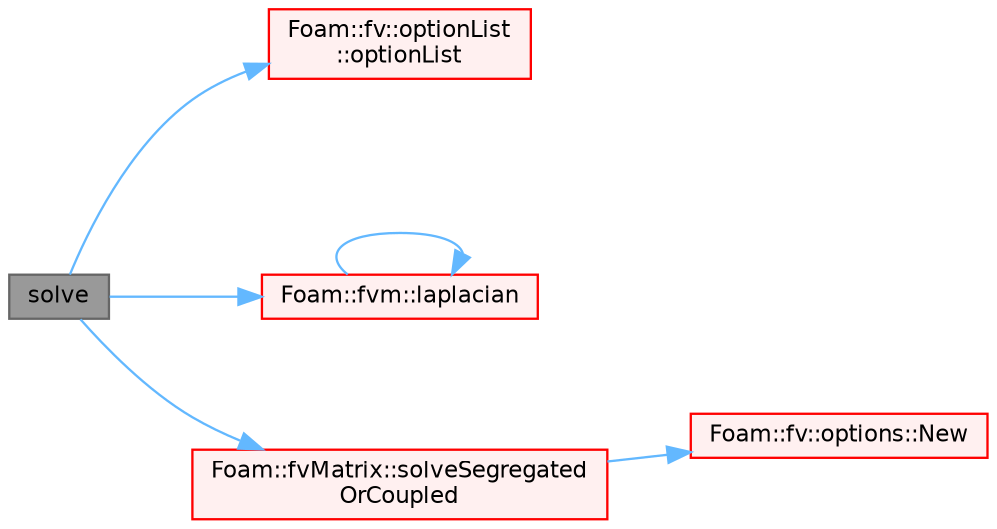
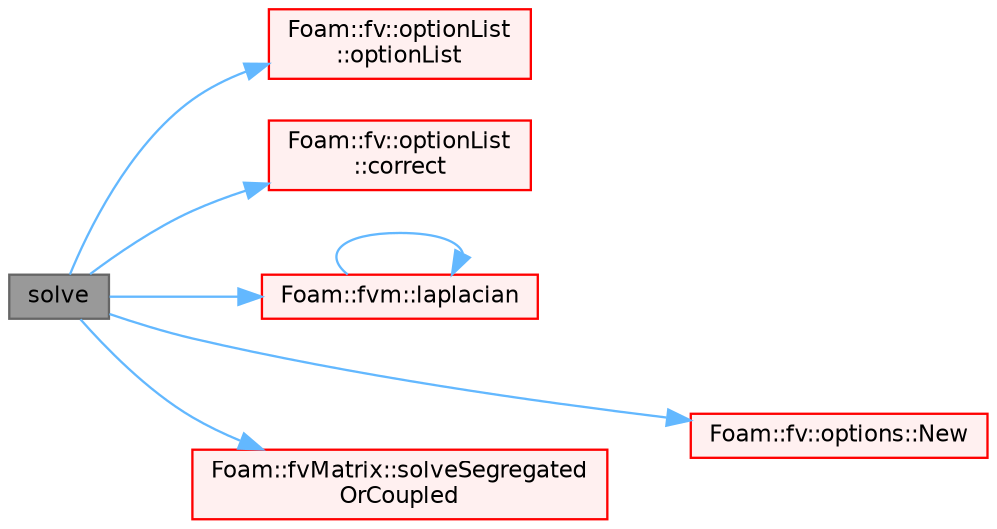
none -> (400, 155)
(637, 458) -> (386, 377)
